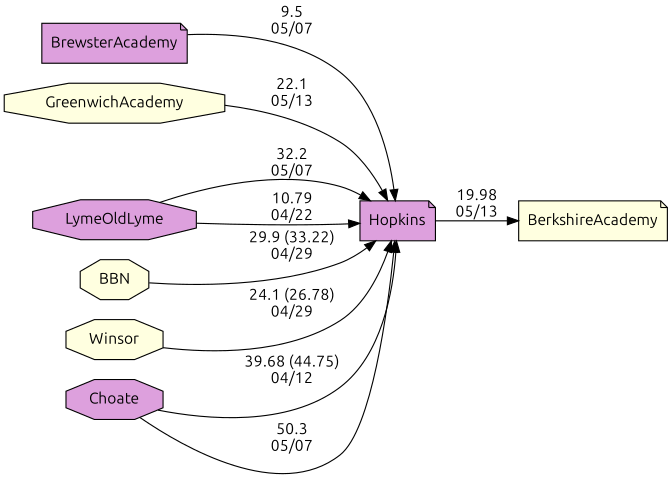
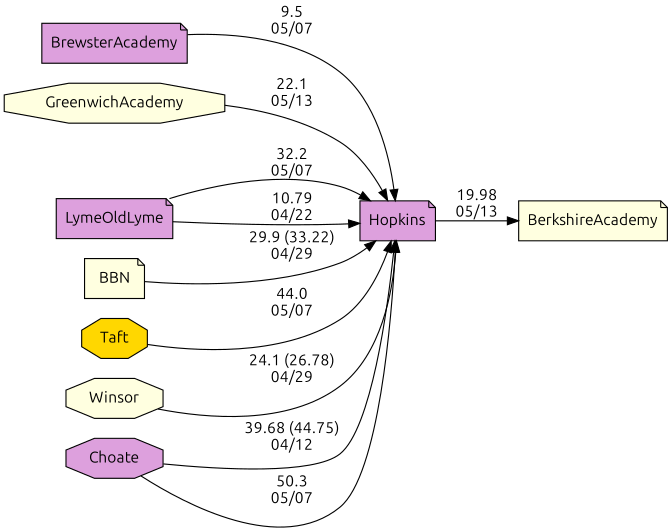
(115, 220) -> (115, 219)
(115, 280) -> (115, 279)
none -> (115, 338)
